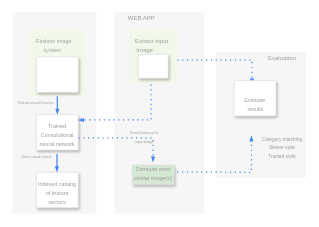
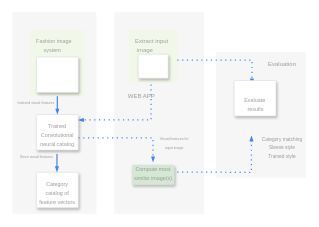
(141, 18) -> (141, 96)
(282, 58) -> (282, 64)
(37, 102) -> (37, 102)
(57, 130) -> (57, 130)
(144, 136) -> (174, 142)
(37, 156) -> (37, 156)
(57, 188) -> (57, 188)
